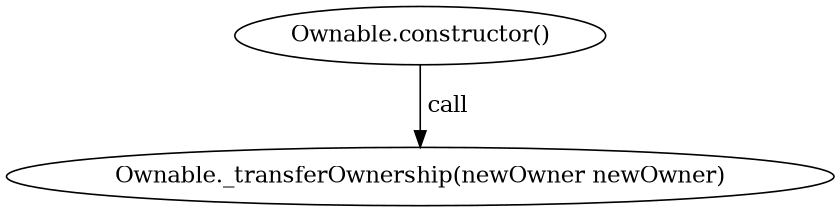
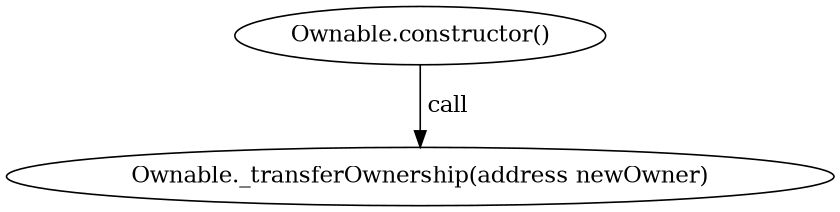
(420, 177) -> (420, 177)
